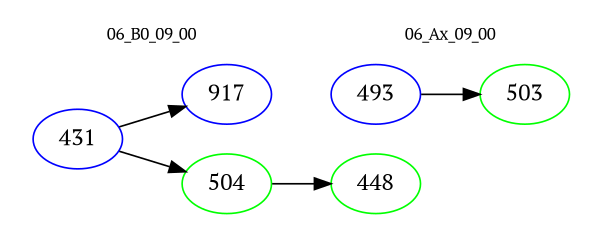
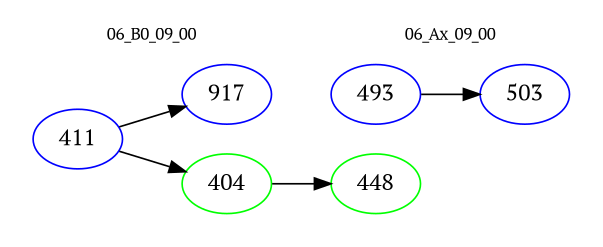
(525, 94) -> (525, 94)
(78, 139) -> (78, 139)
(227, 184) -> (227, 184)
